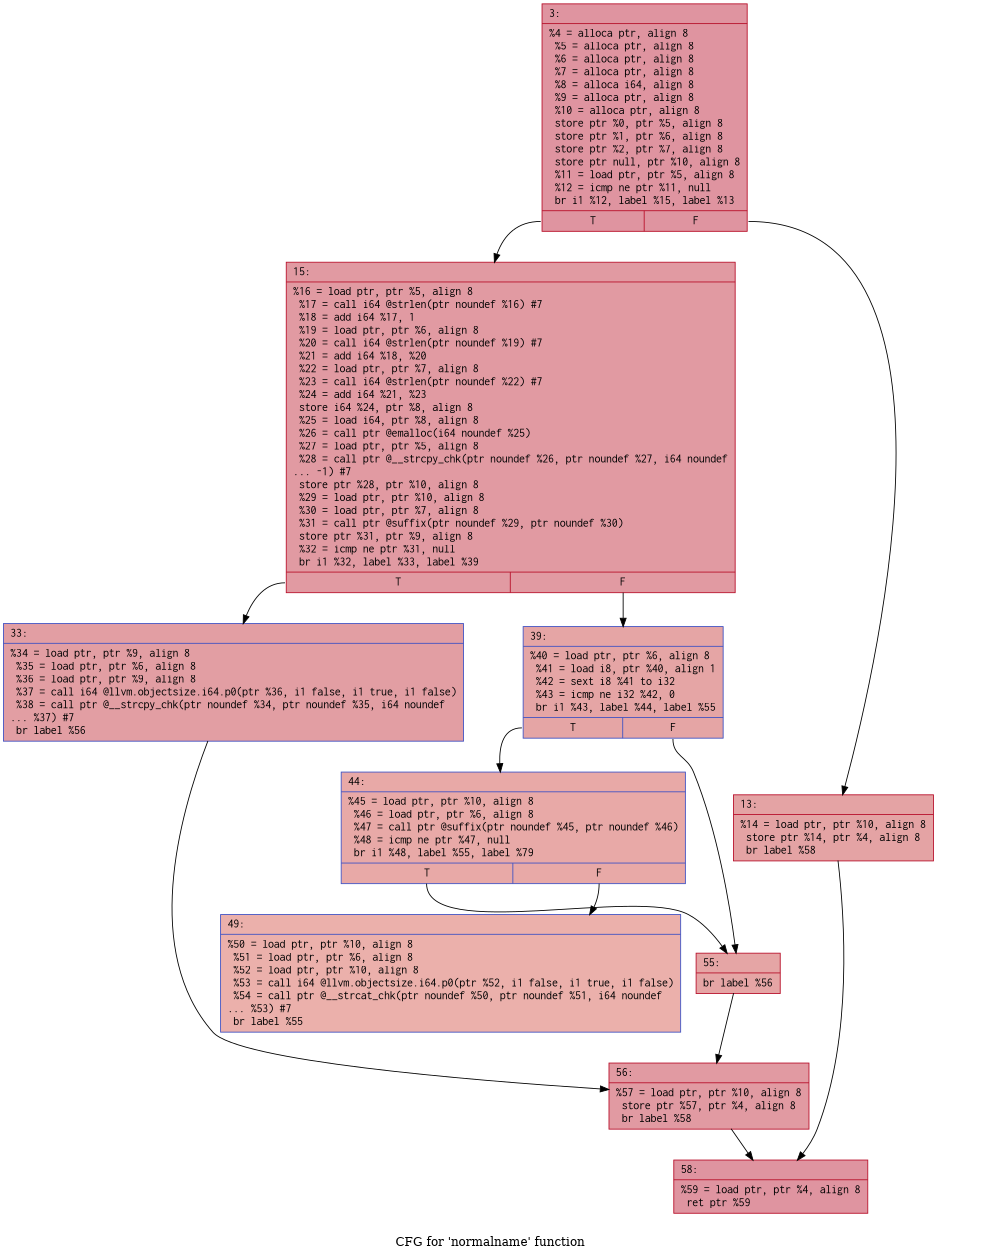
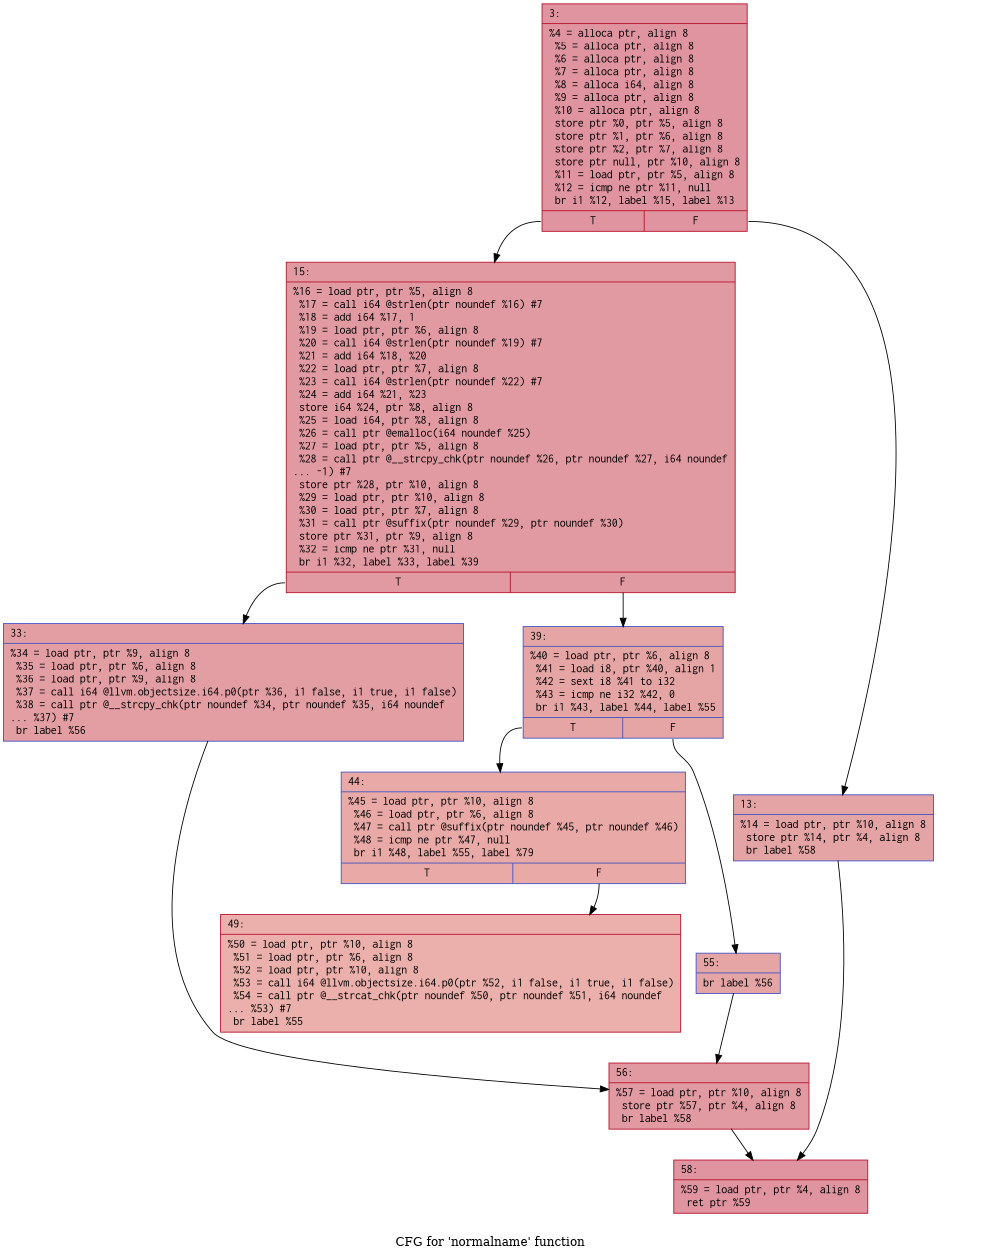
(833, 828) -> (833, 828)
(576, 909) -> none
(451, 973) -> (451, 973)
(738, 973) -> (738, 973)
